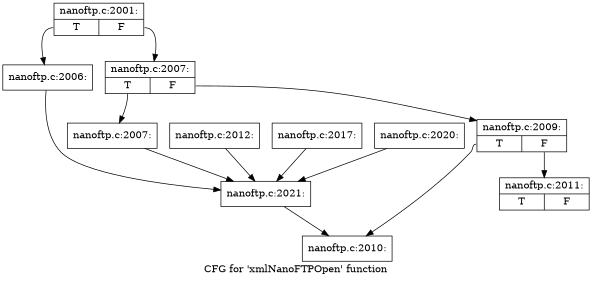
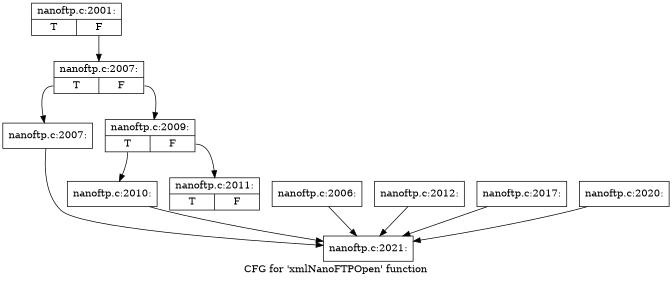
(42, 40) -> none
(303, 219) -> (232, 225)
